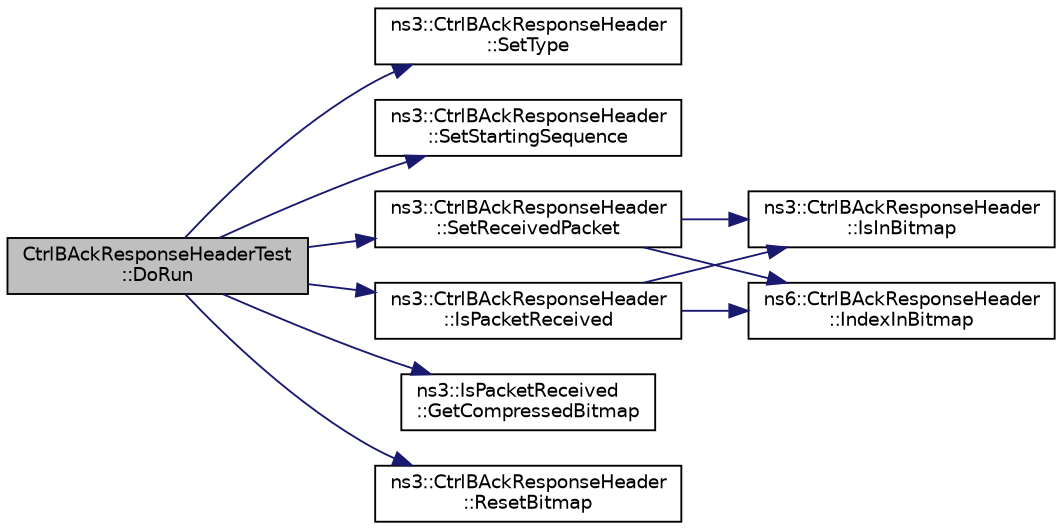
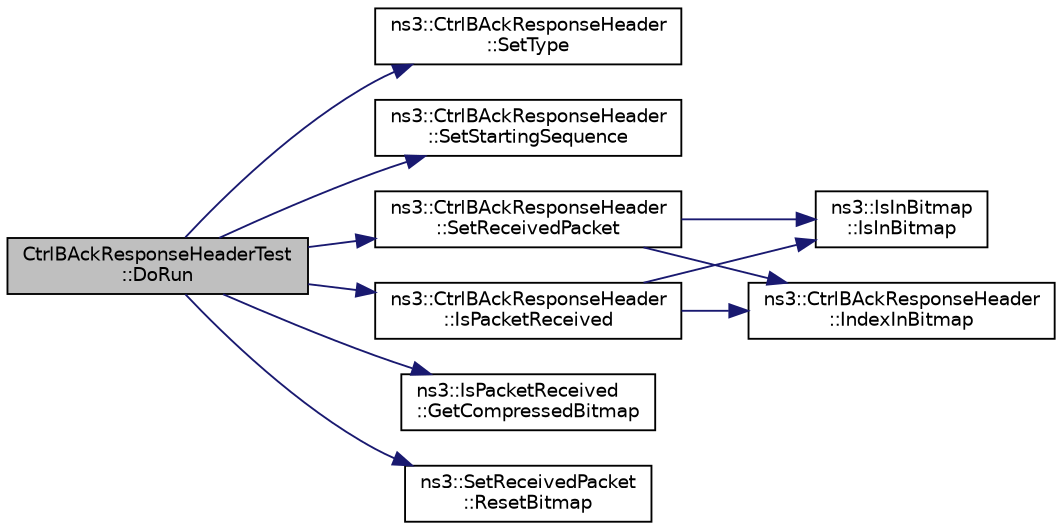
(902, 219) -> (902, 219)
(902, 311) -> (902, 311)
(528, 494) -> (528, 494)
